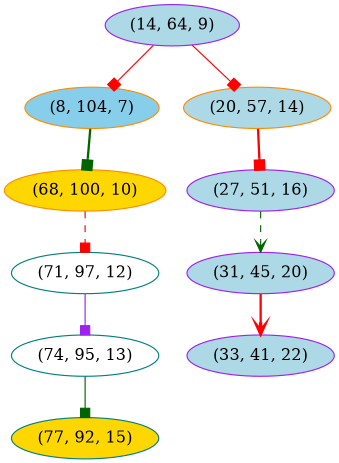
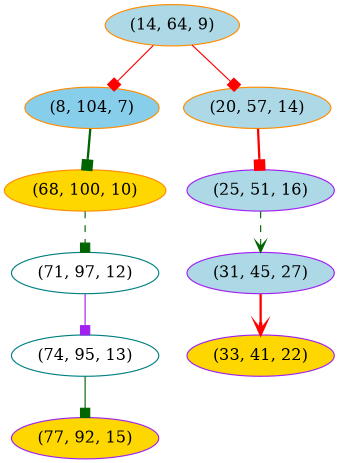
(172, 25) -> (172, 25)
(261, 190) -> (261, 190)
(85, 226) -> (85, 226)
(261, 273) -> (261, 273)
(261, 356) -> (261, 356)
(85, 438) -> (85, 438)
